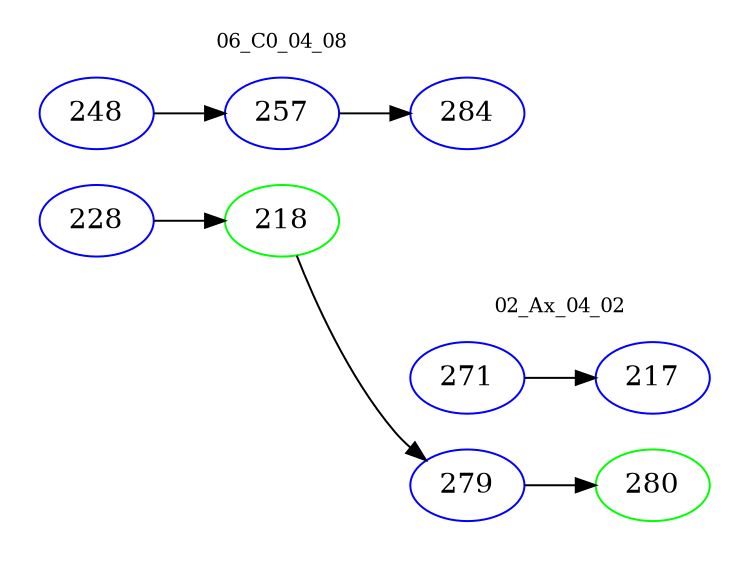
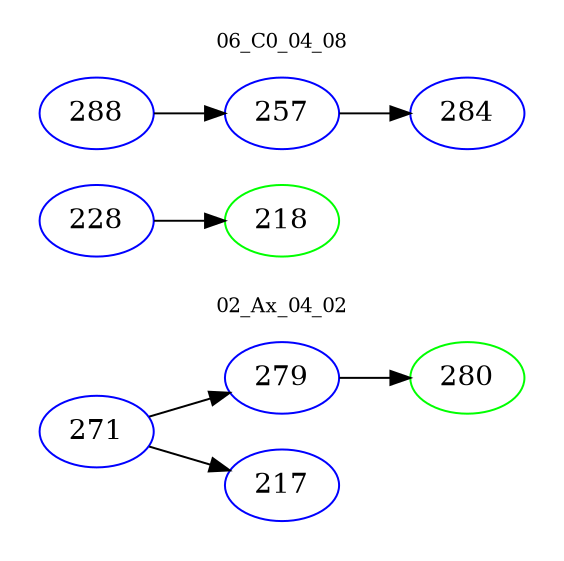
(97, 113) -> (97, 113)
(344, 357) -> (180, 408)
